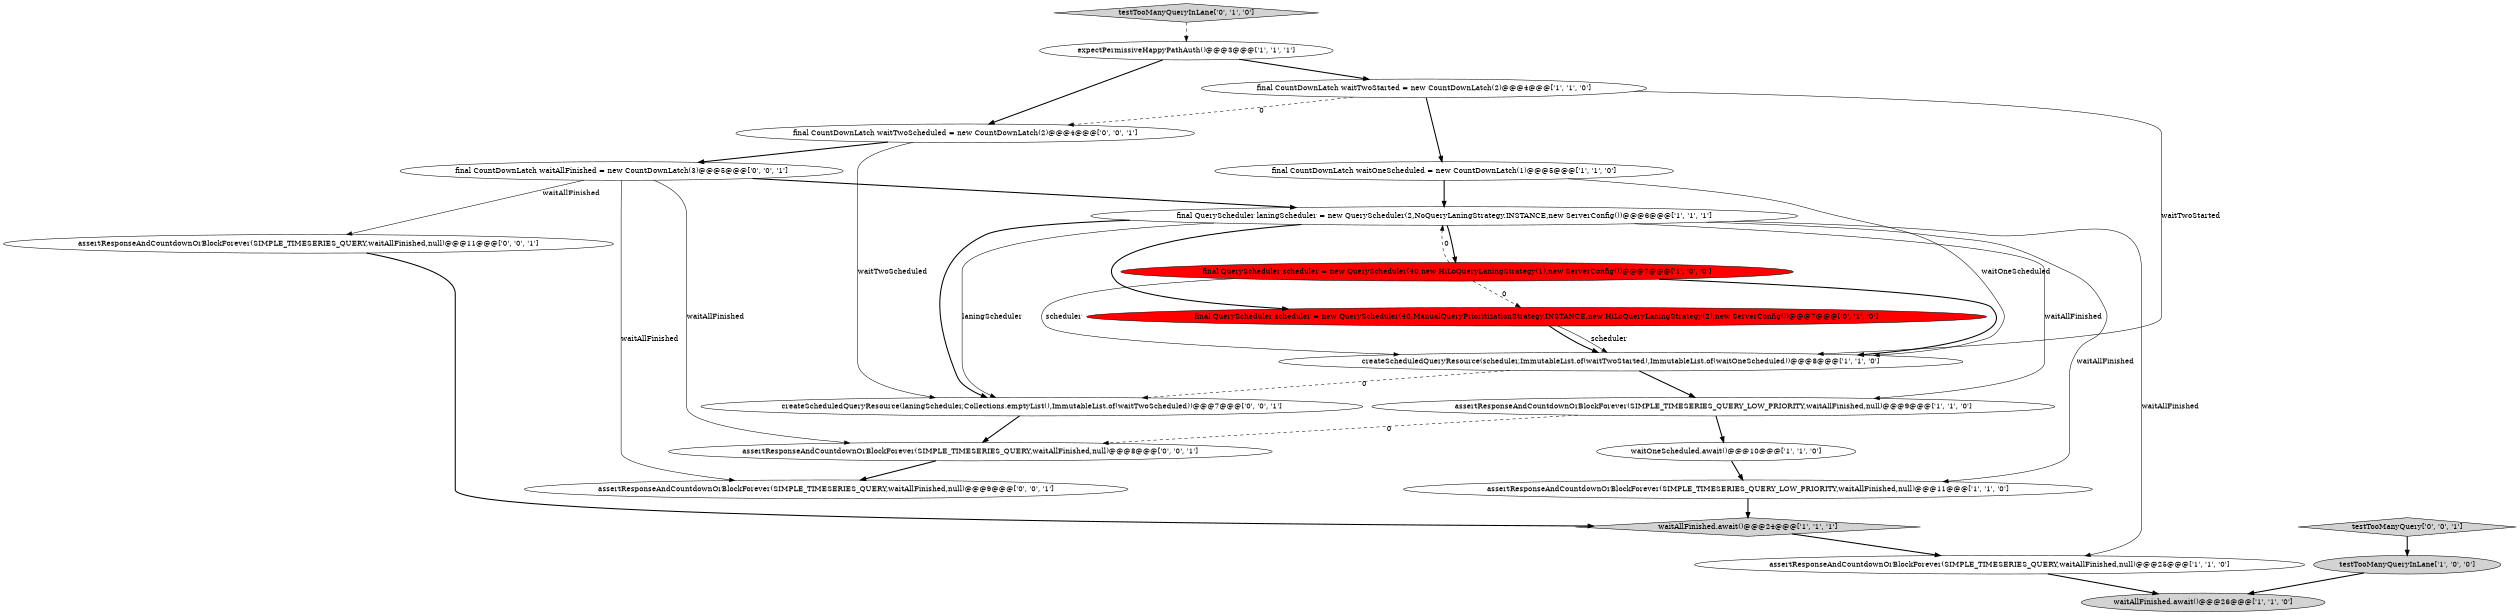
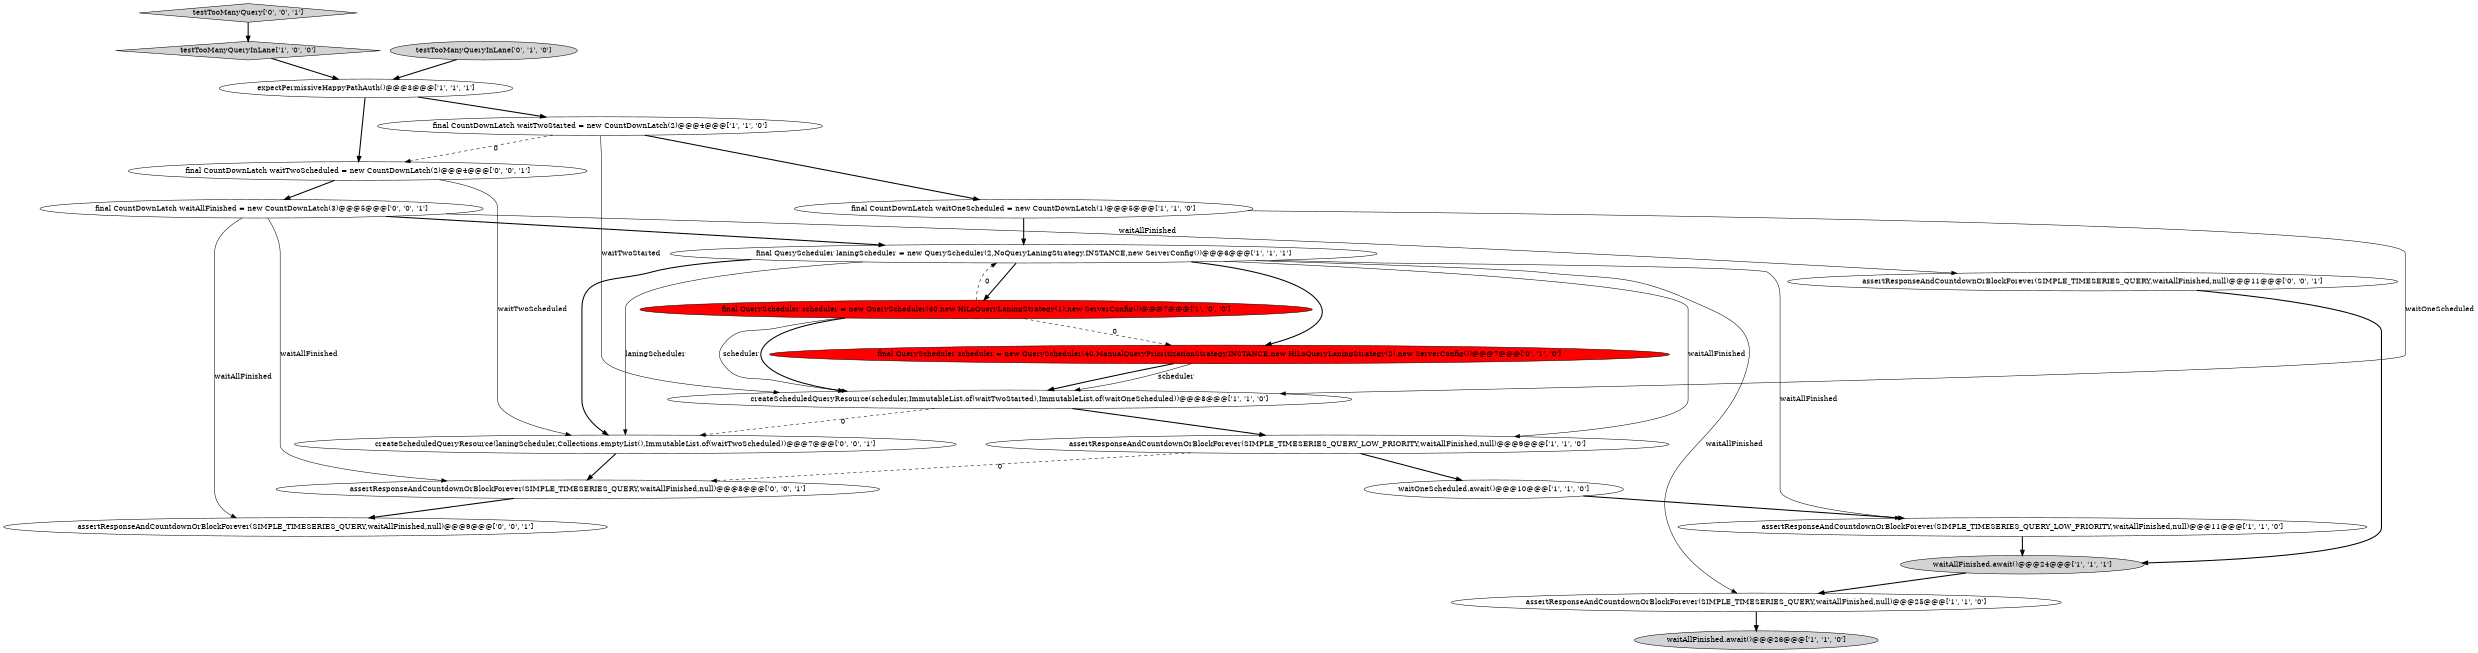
(1186, 13) -> (484, 51)
(1186, 29) -> (428, 69)
(1748, 527) -> (2022, 565)
(2407, 565) -> (248, 51)
(2309, 583) -> (302, 68)
